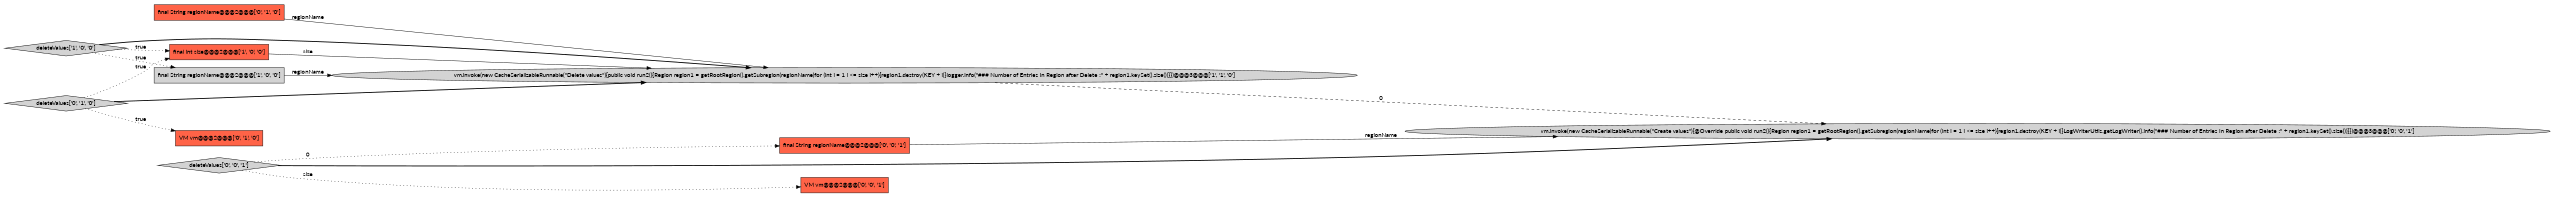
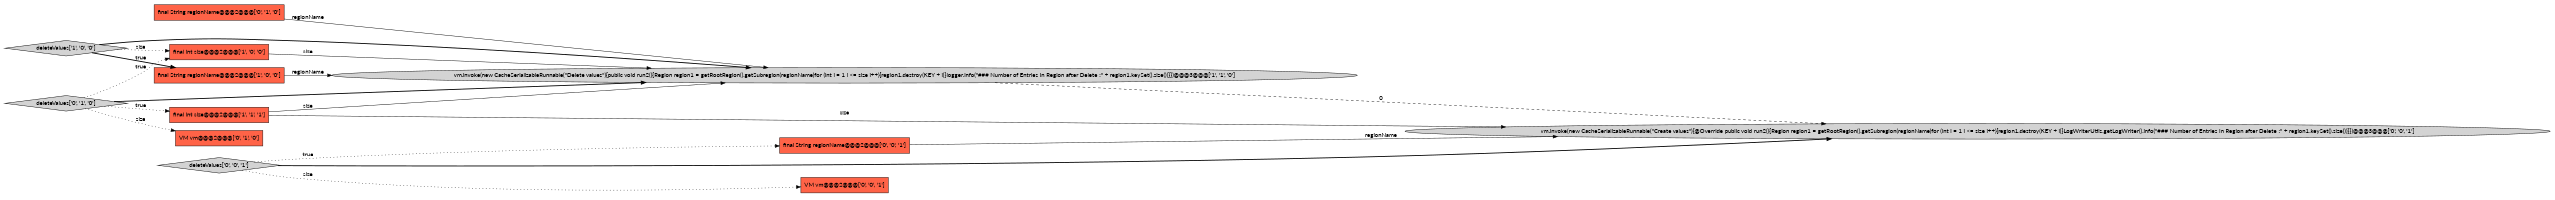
(141, 47) -> (141, 47)
(131, 60) -> (131, 60)
(219, 75) -> (219, 75)
none -> (219, 115)
(141, 119) -> (141, 119)
(308, 155) -> (308, 155)
